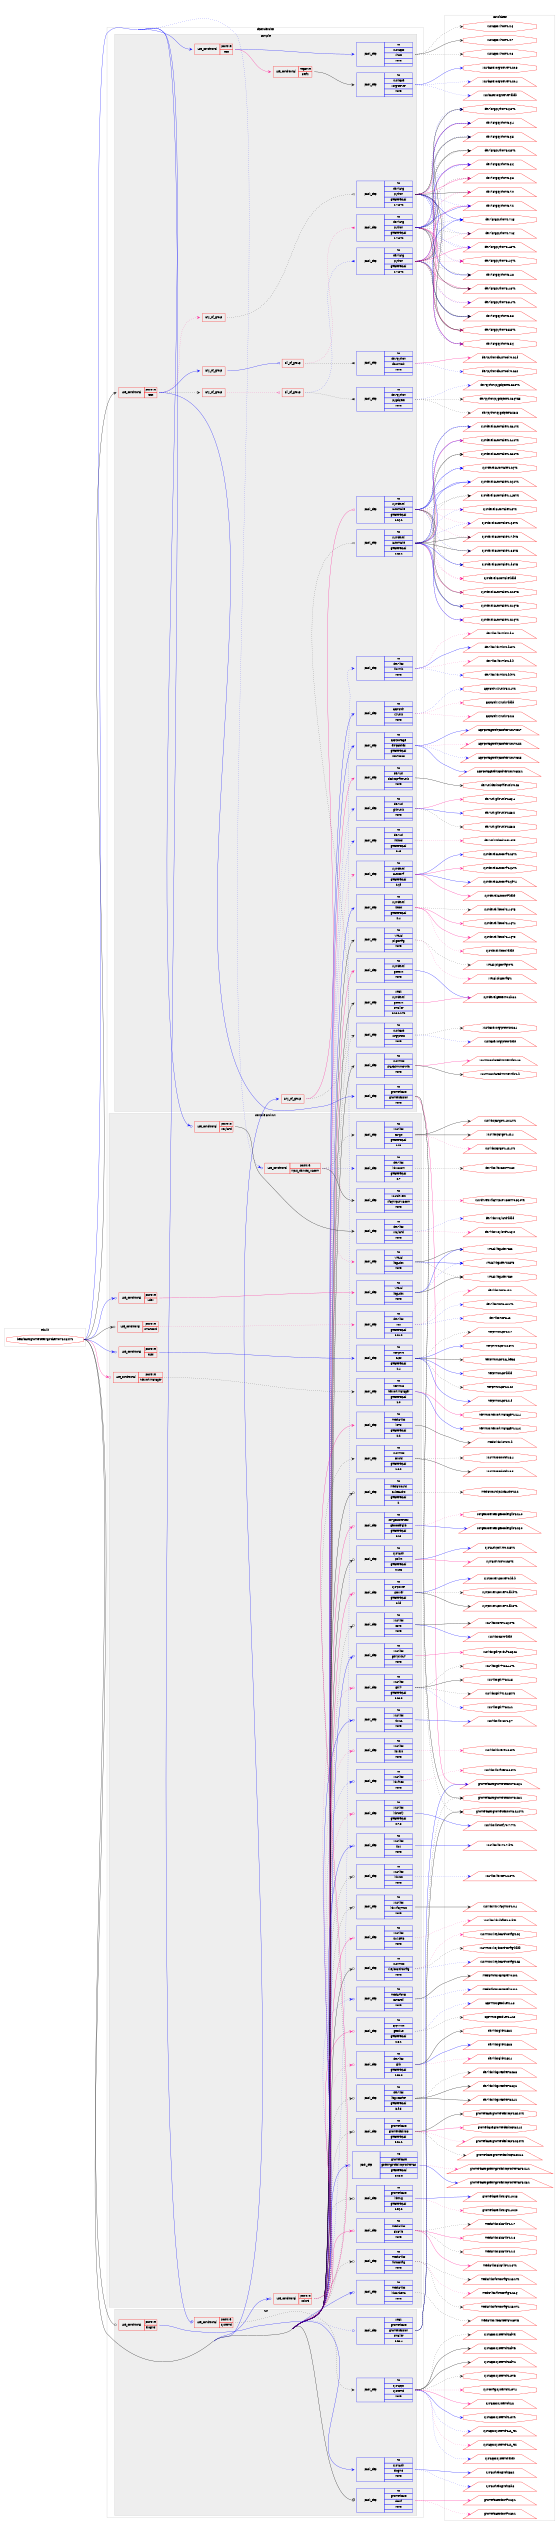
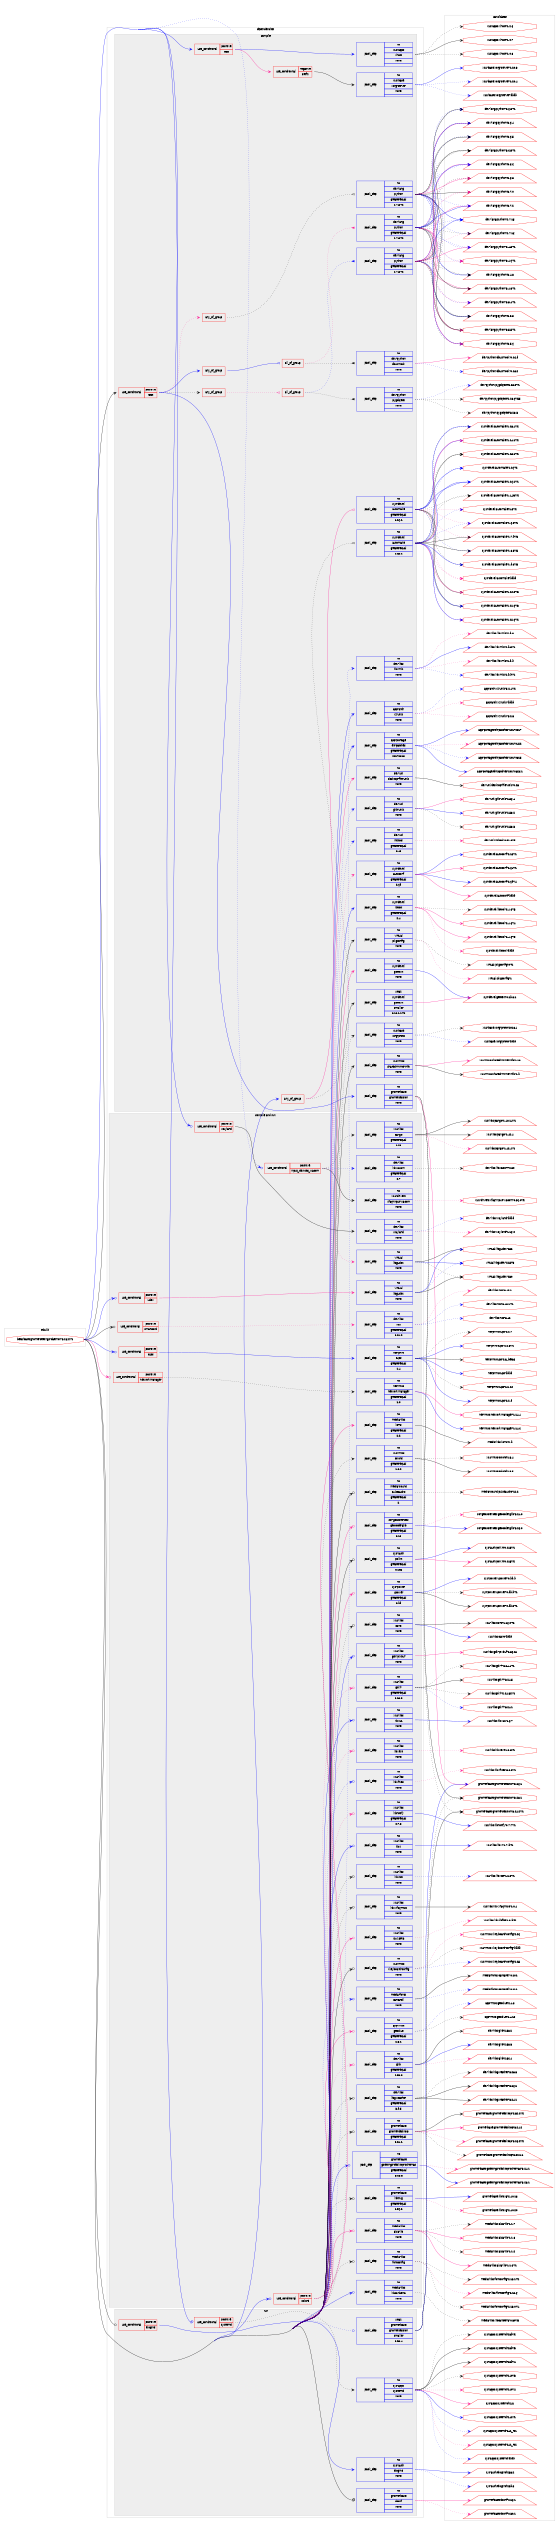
(500, 1562) -> (500, 1562)
(500, 2390) -> (500, 2390)
